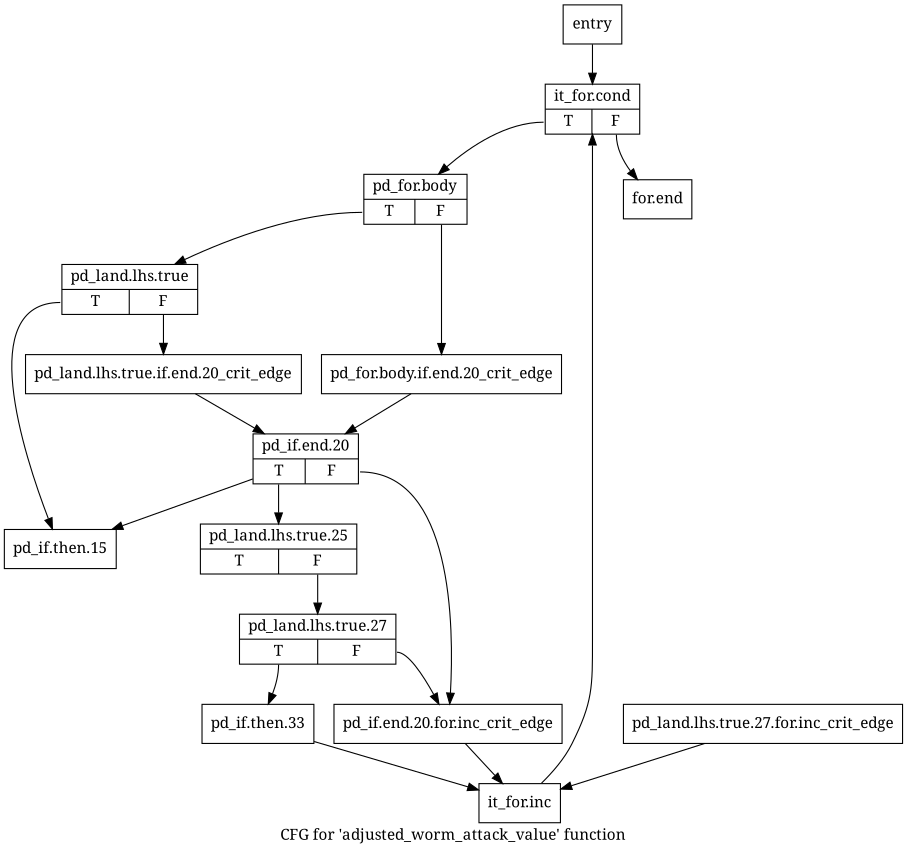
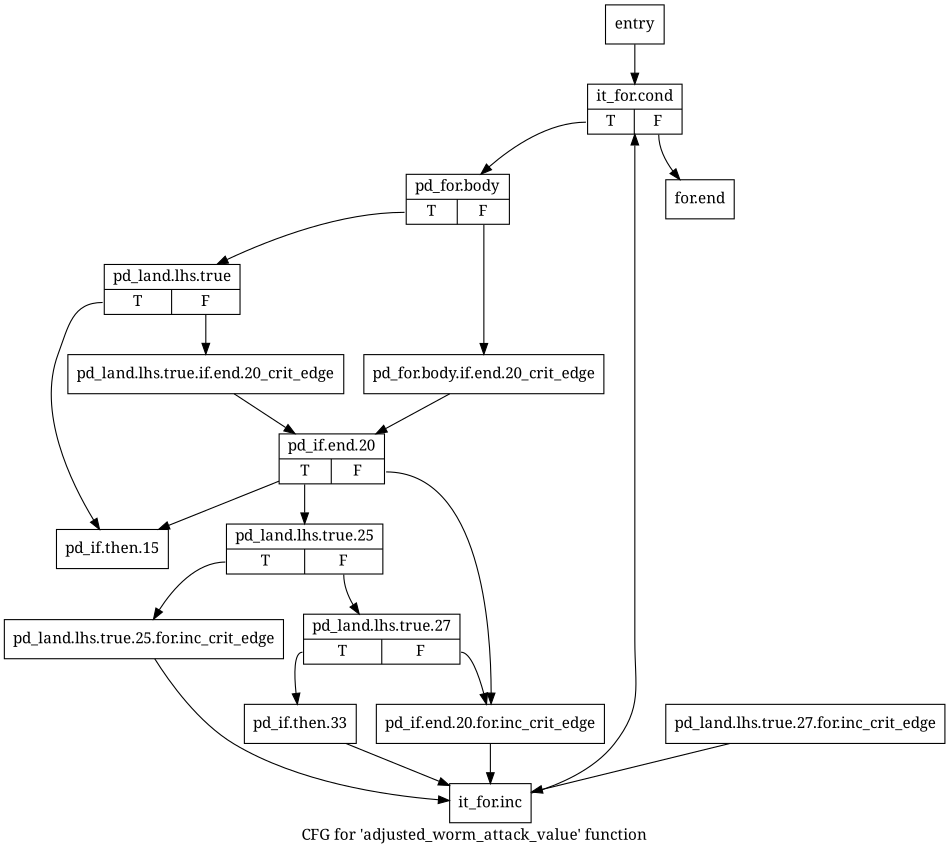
none -> (144, 639)
